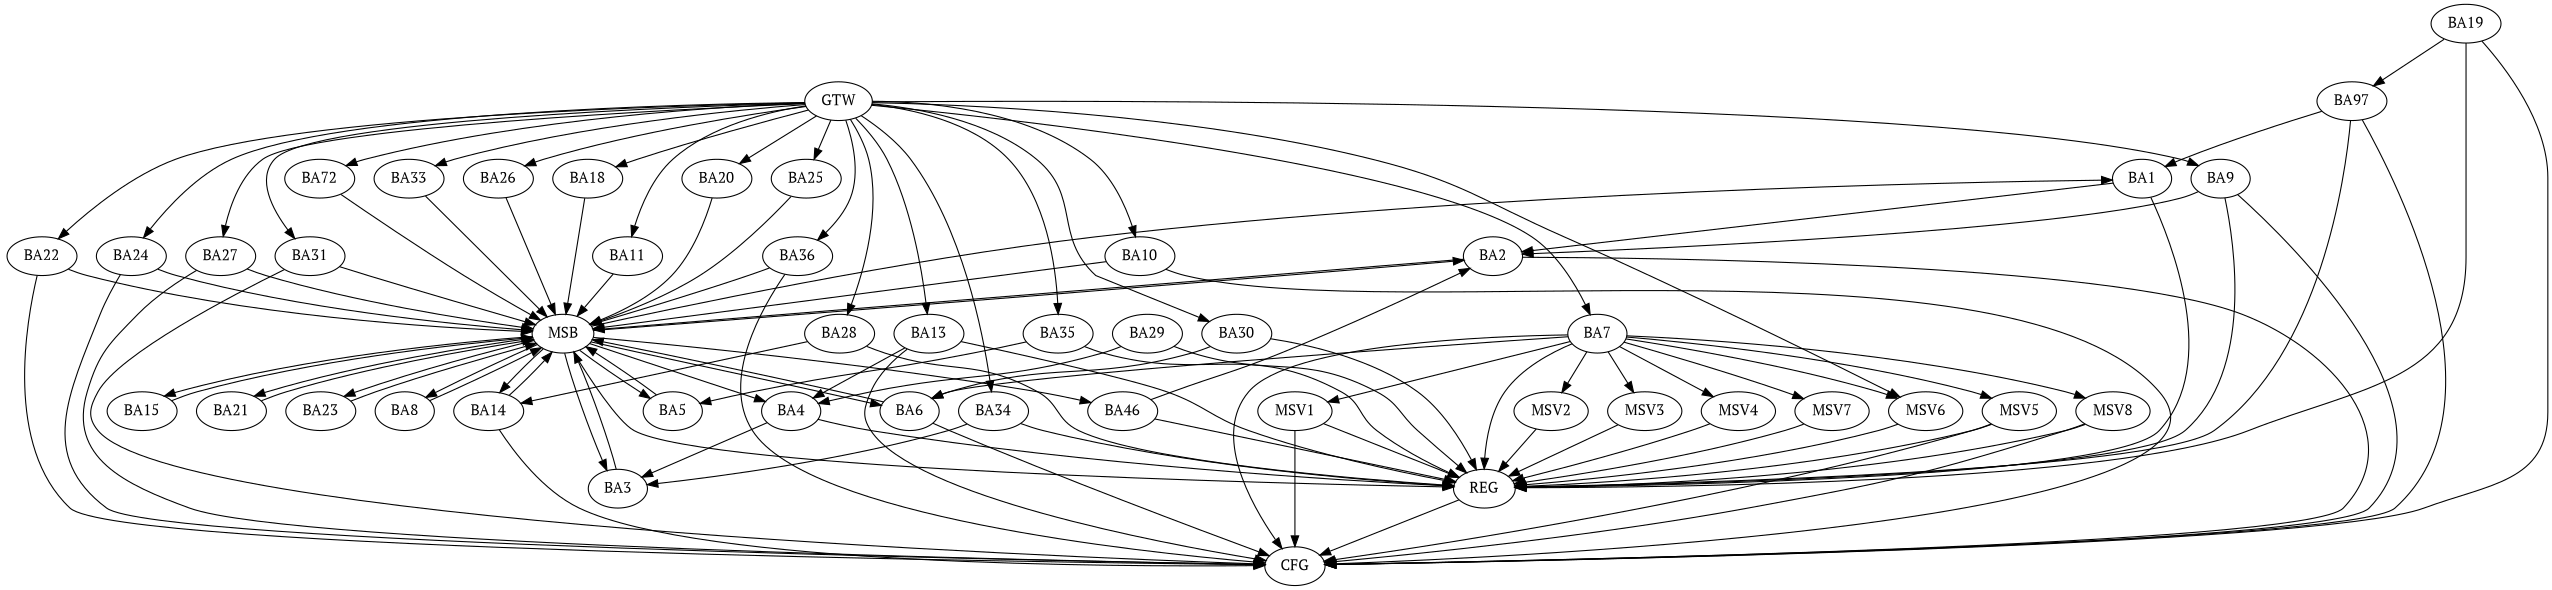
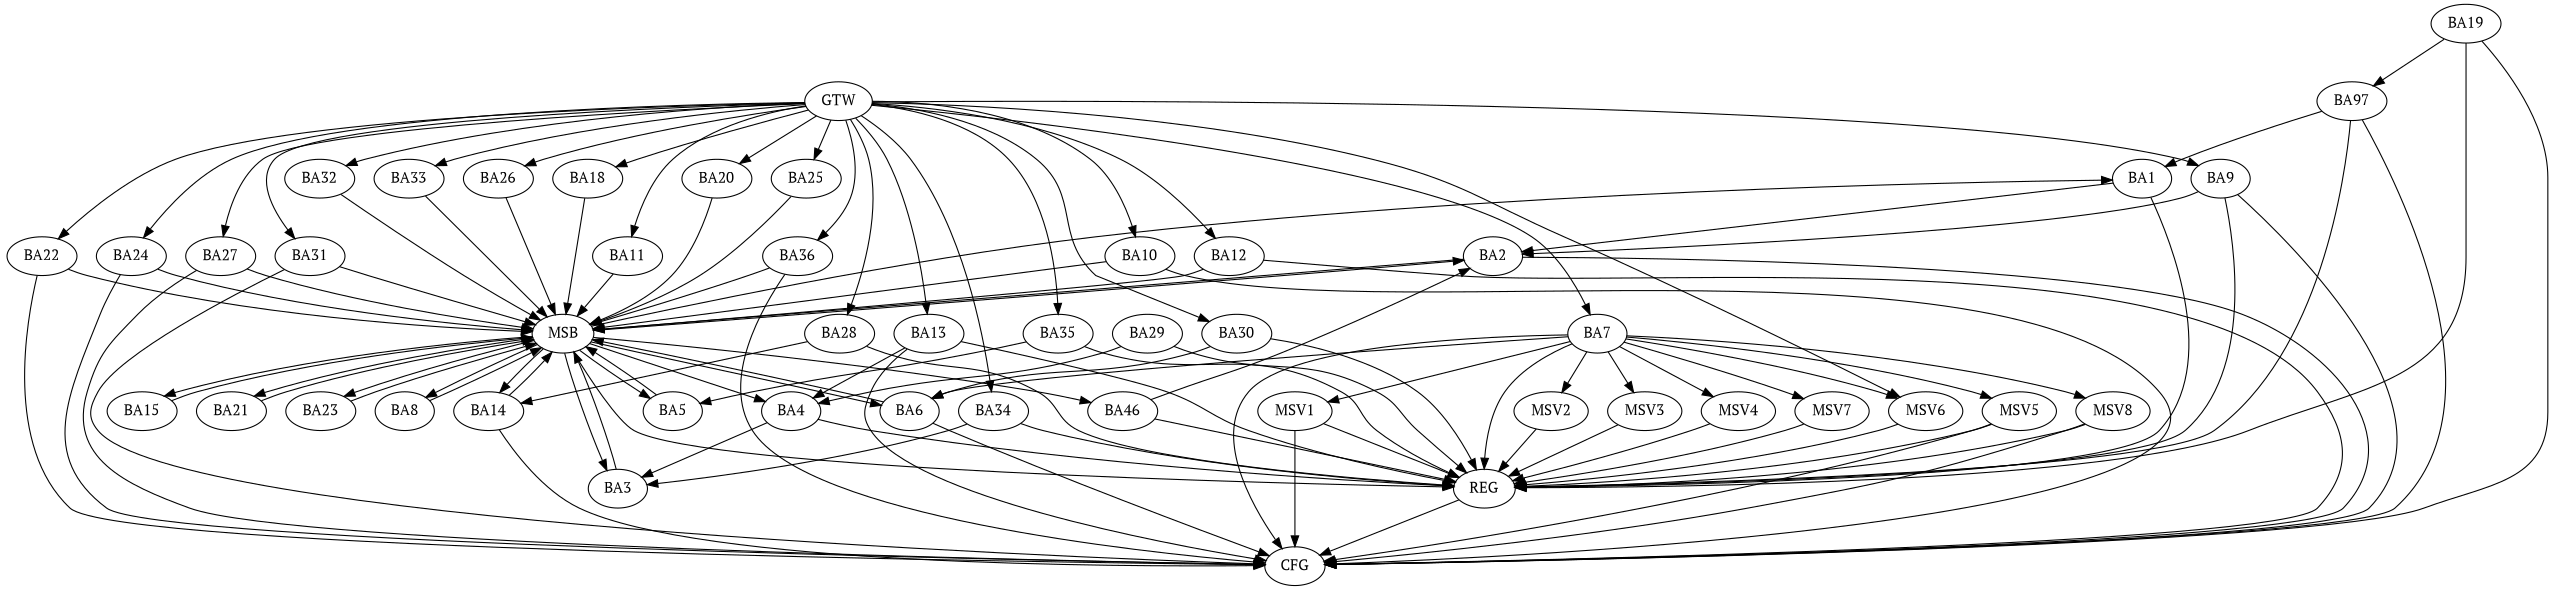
(320, 179) -> (320, 179)
none -> (1229, 256)
